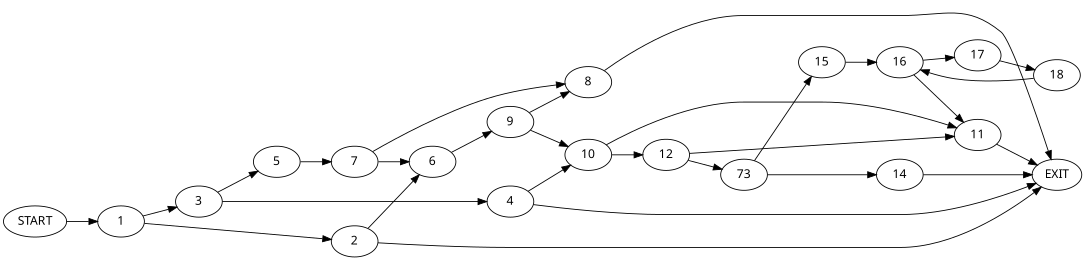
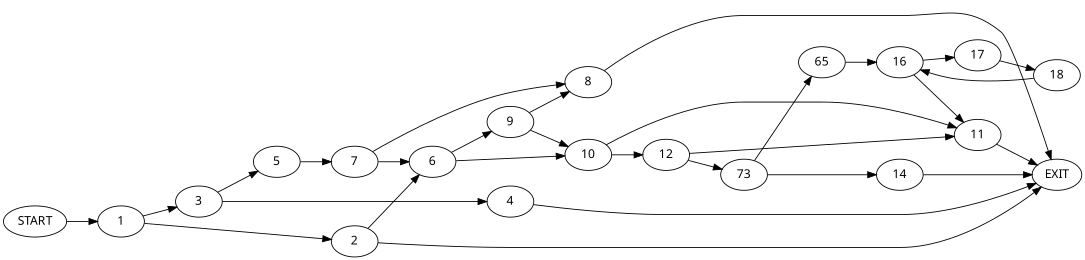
(822, 62) -> (822, 62)
(546, 181) -> (506, 159)
